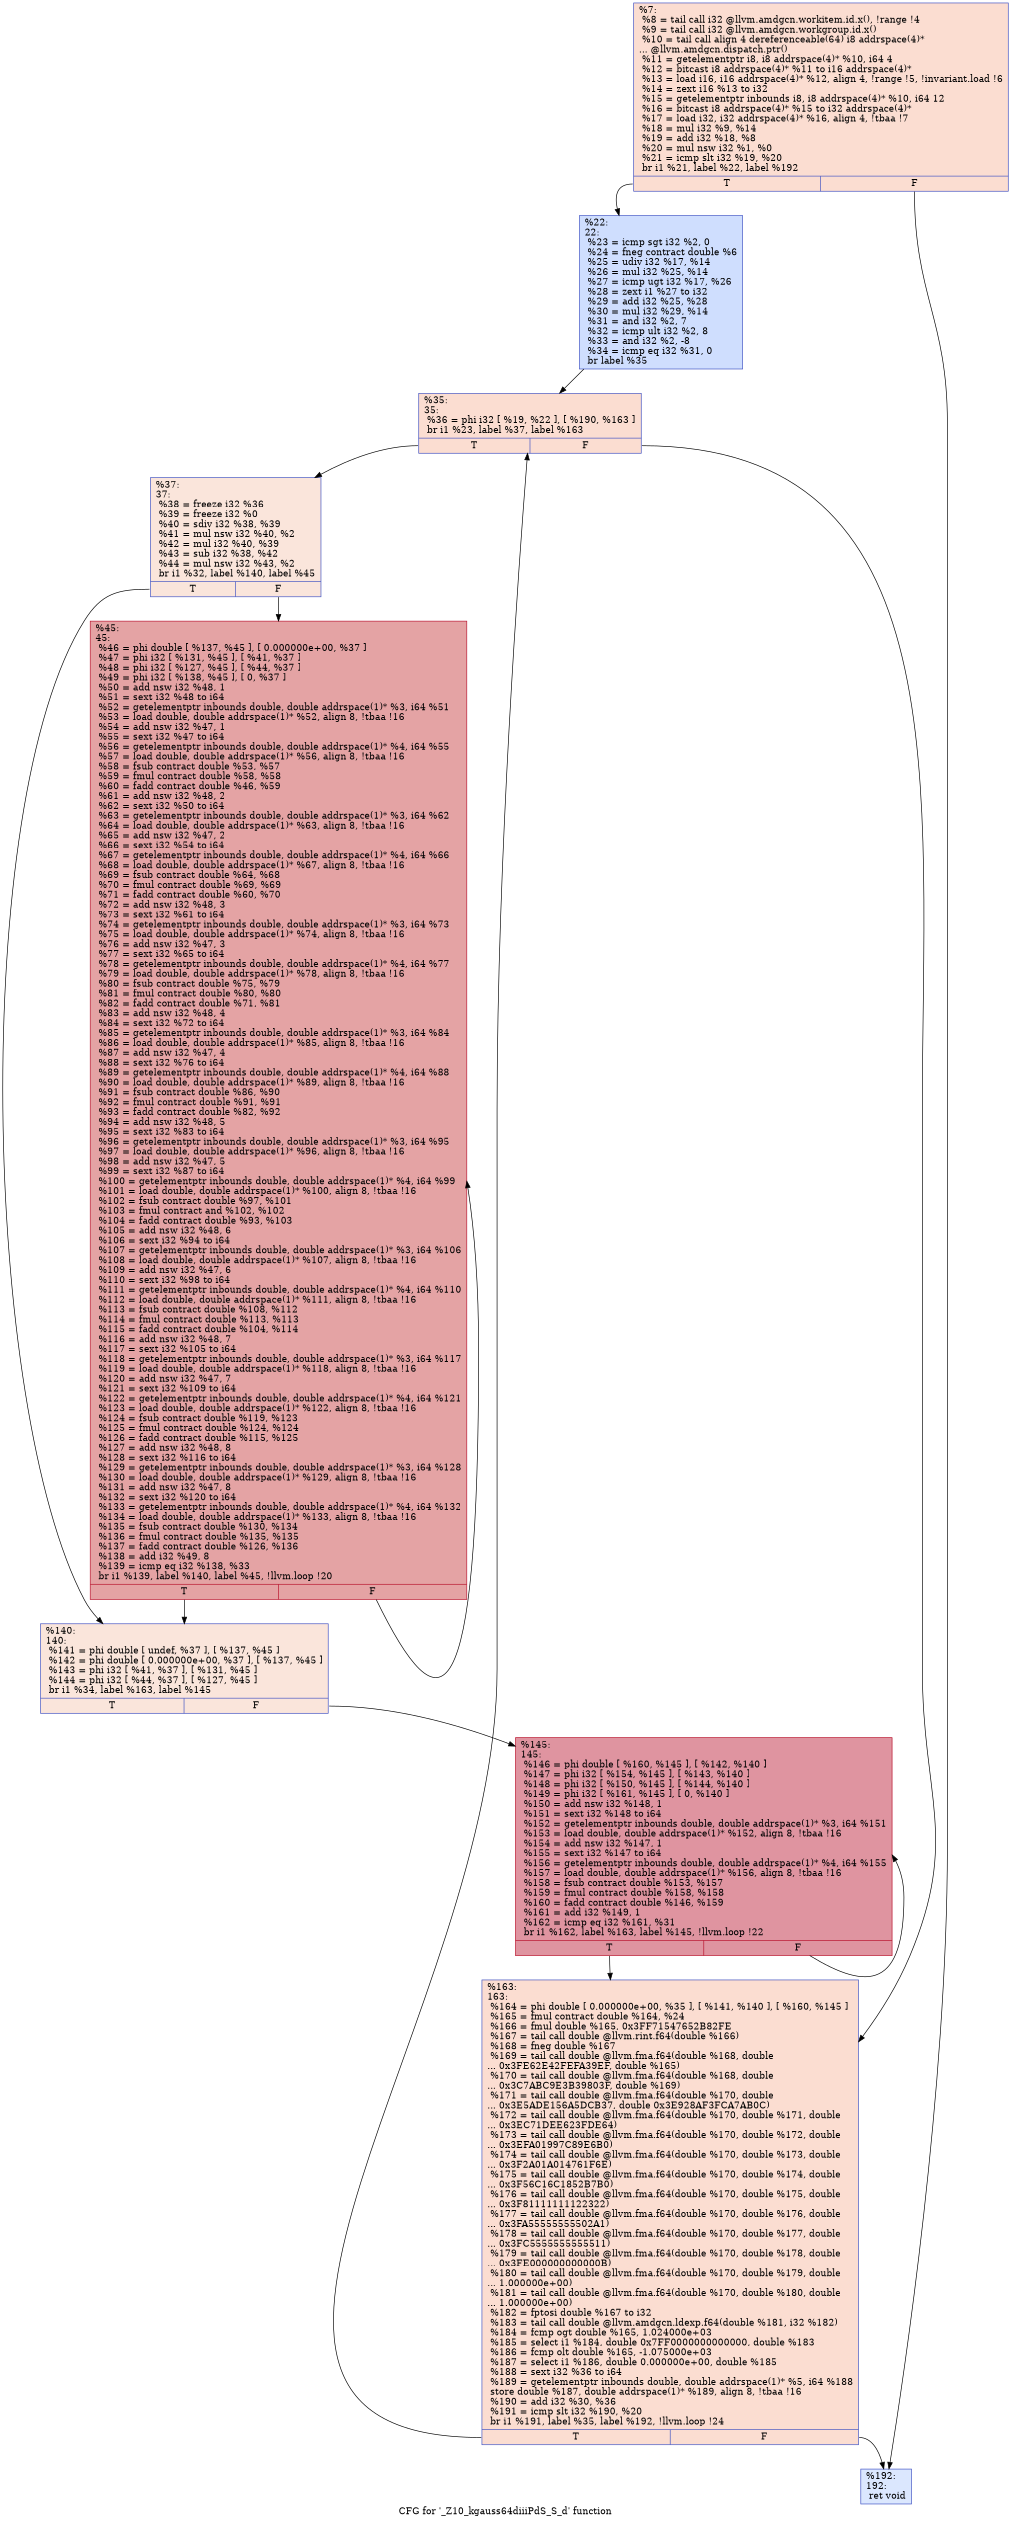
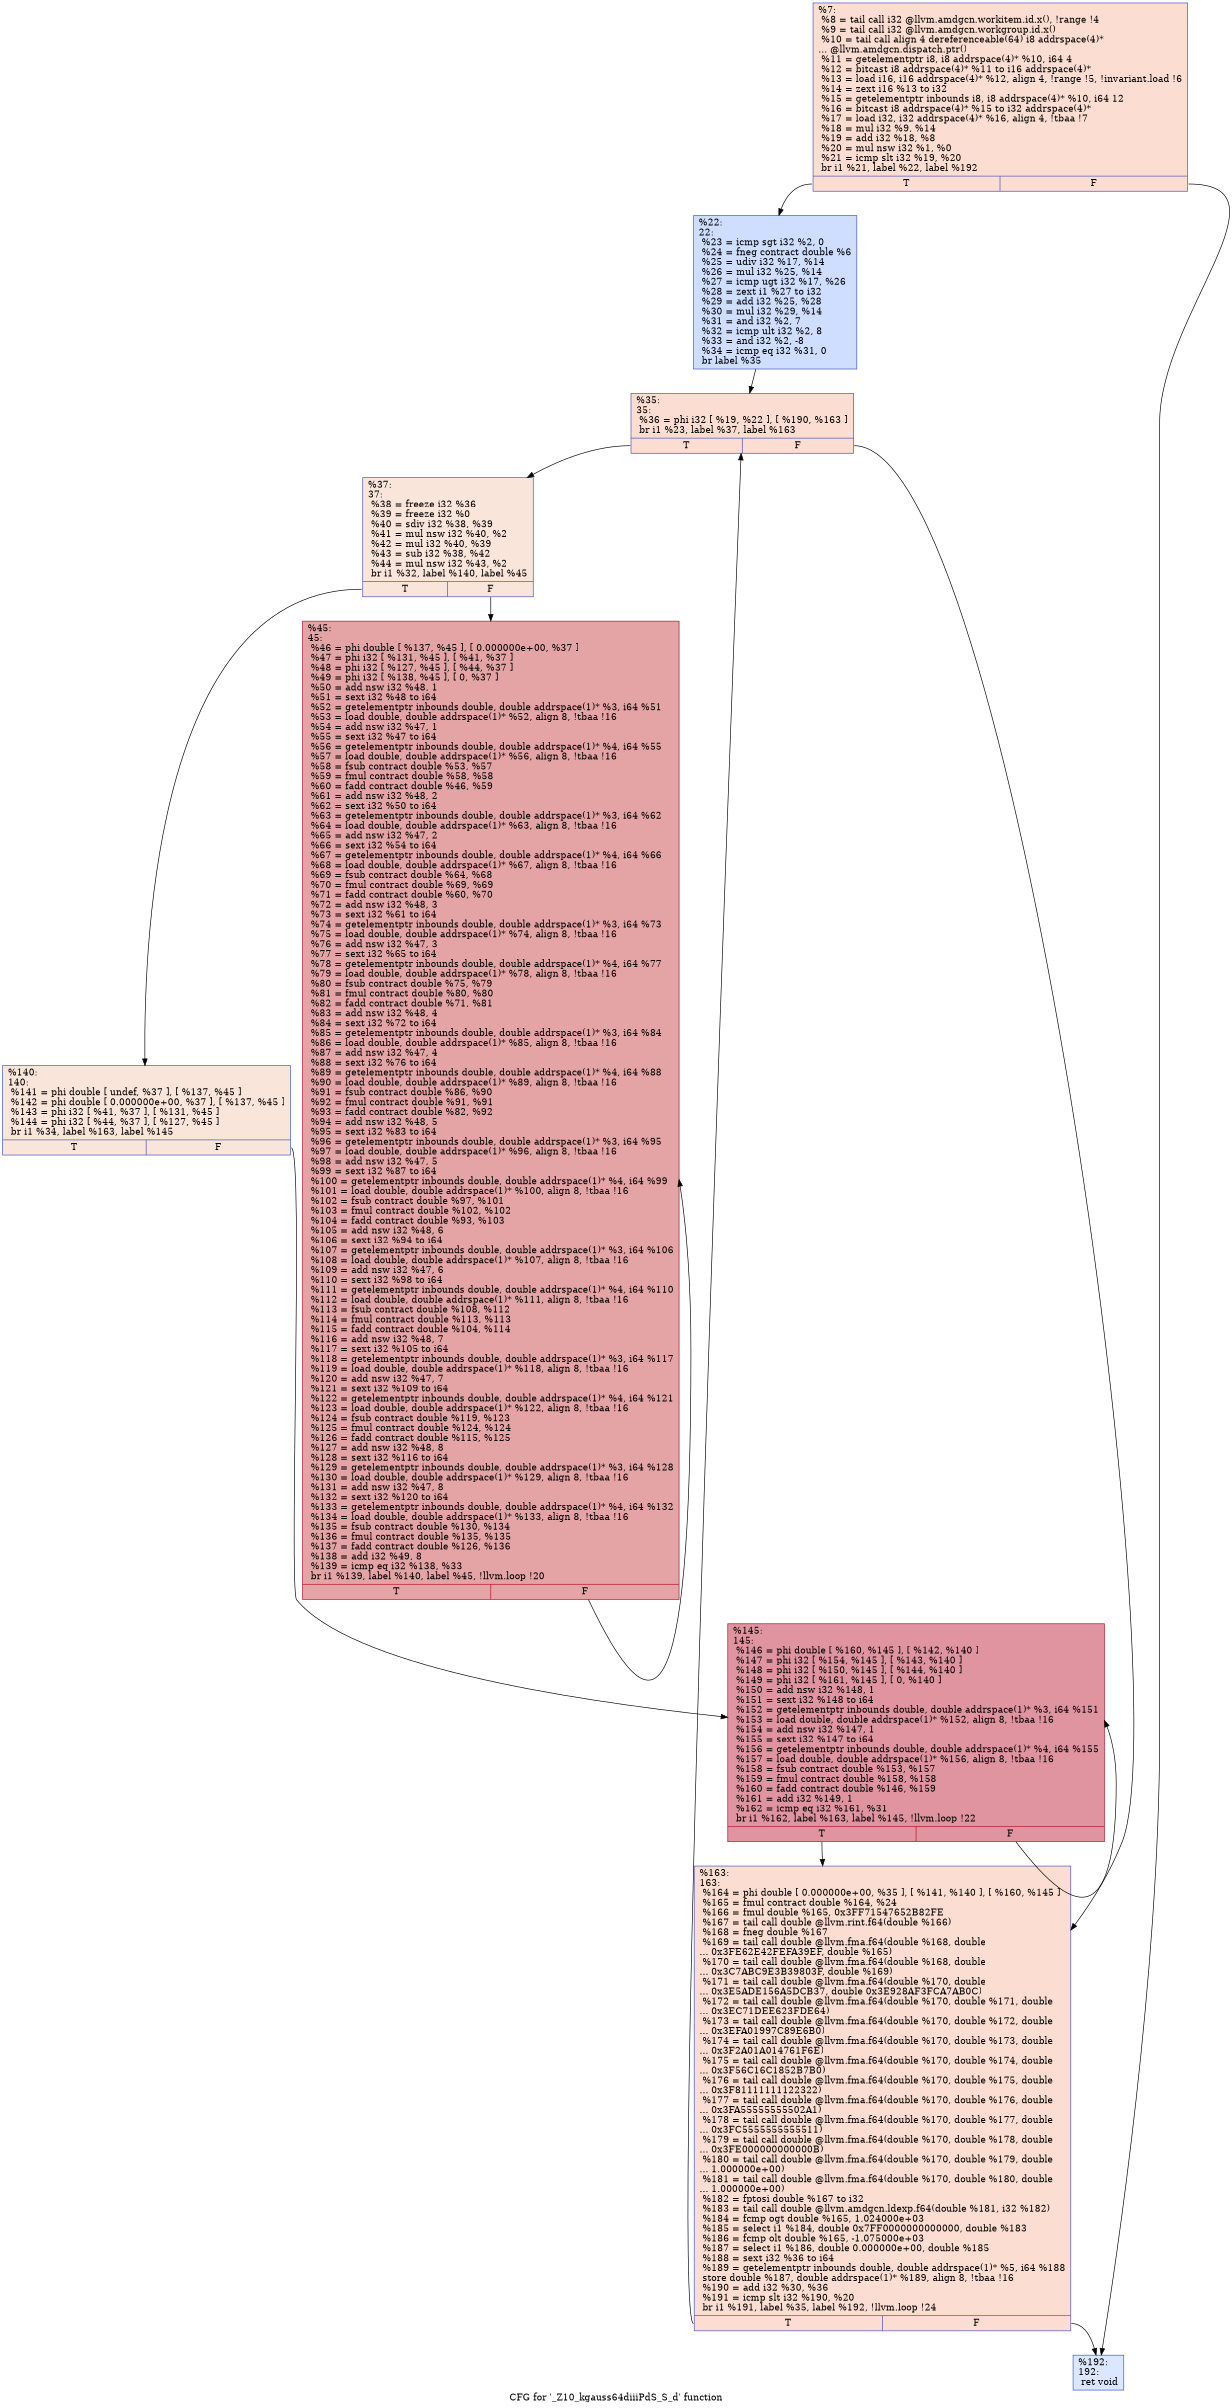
(190, 1211) -> (410, 1211)
(184, 1608) -> none
